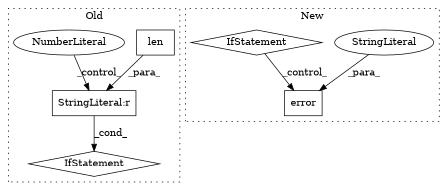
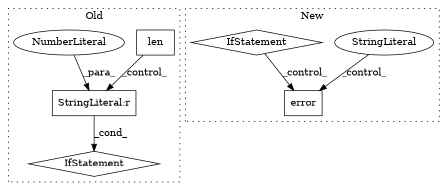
(99, 73) -> (99, 73)
(144, 73) -> (144, 73)
(364, 73) -> (364, 73)
